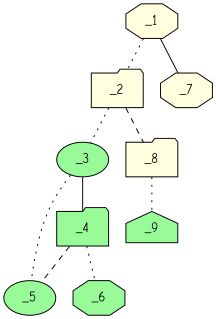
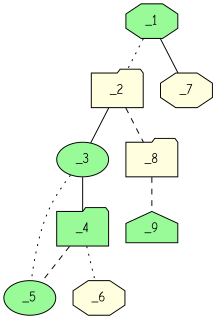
(152, 21) -> (152, 21)
(100, 126) -> (100, 126)
(152, 194) -> (152, 194)
(99, 298) -> (99, 298)
